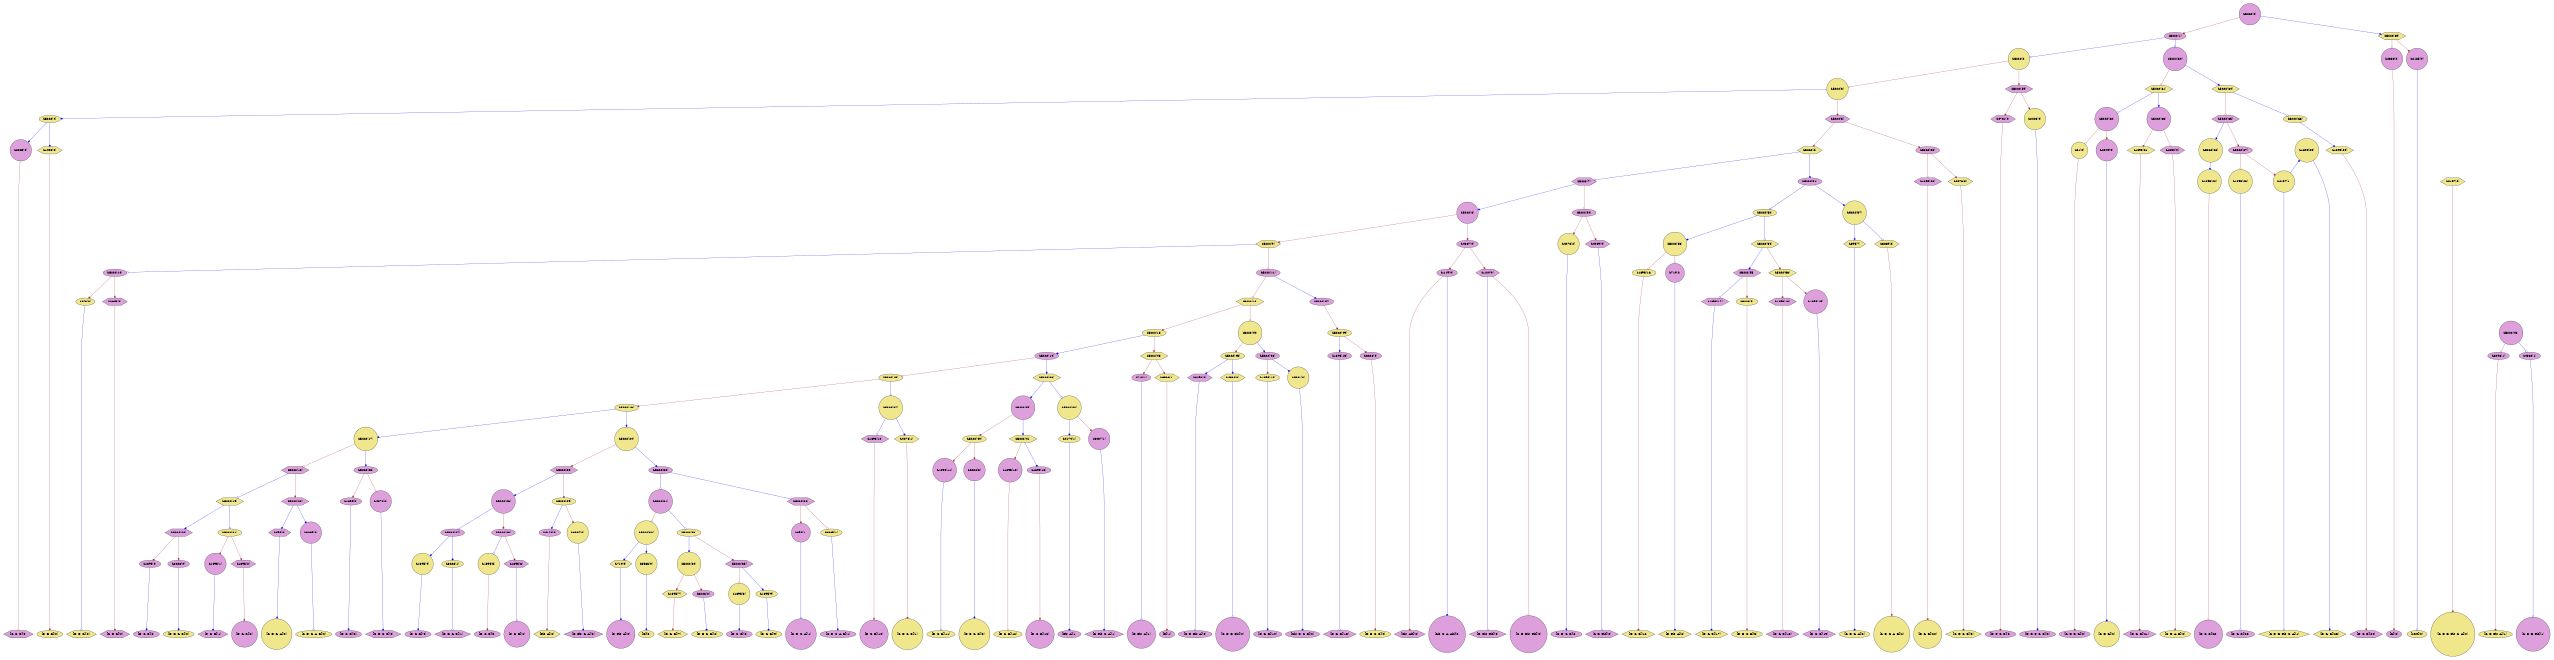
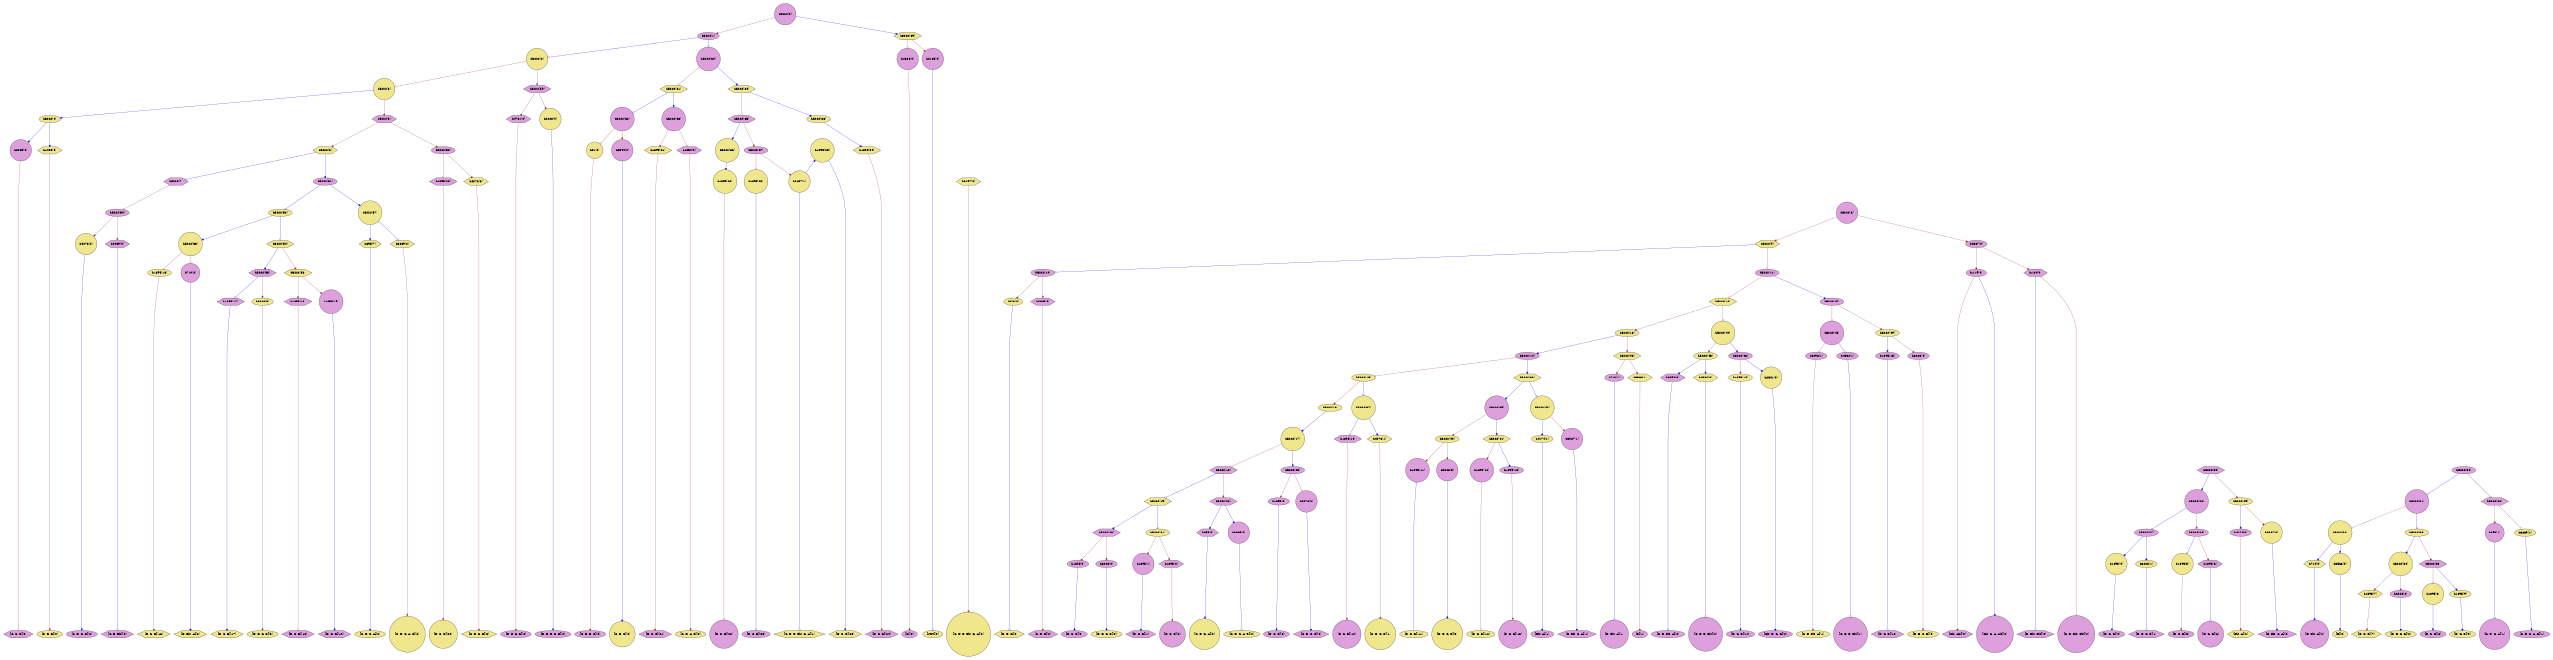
(2260, 104) -> (779, 104)
(1528, 197) -> none
none -> (1832, 312)
(627, 439) -> none
(941, 555) -> (1414, 557)
